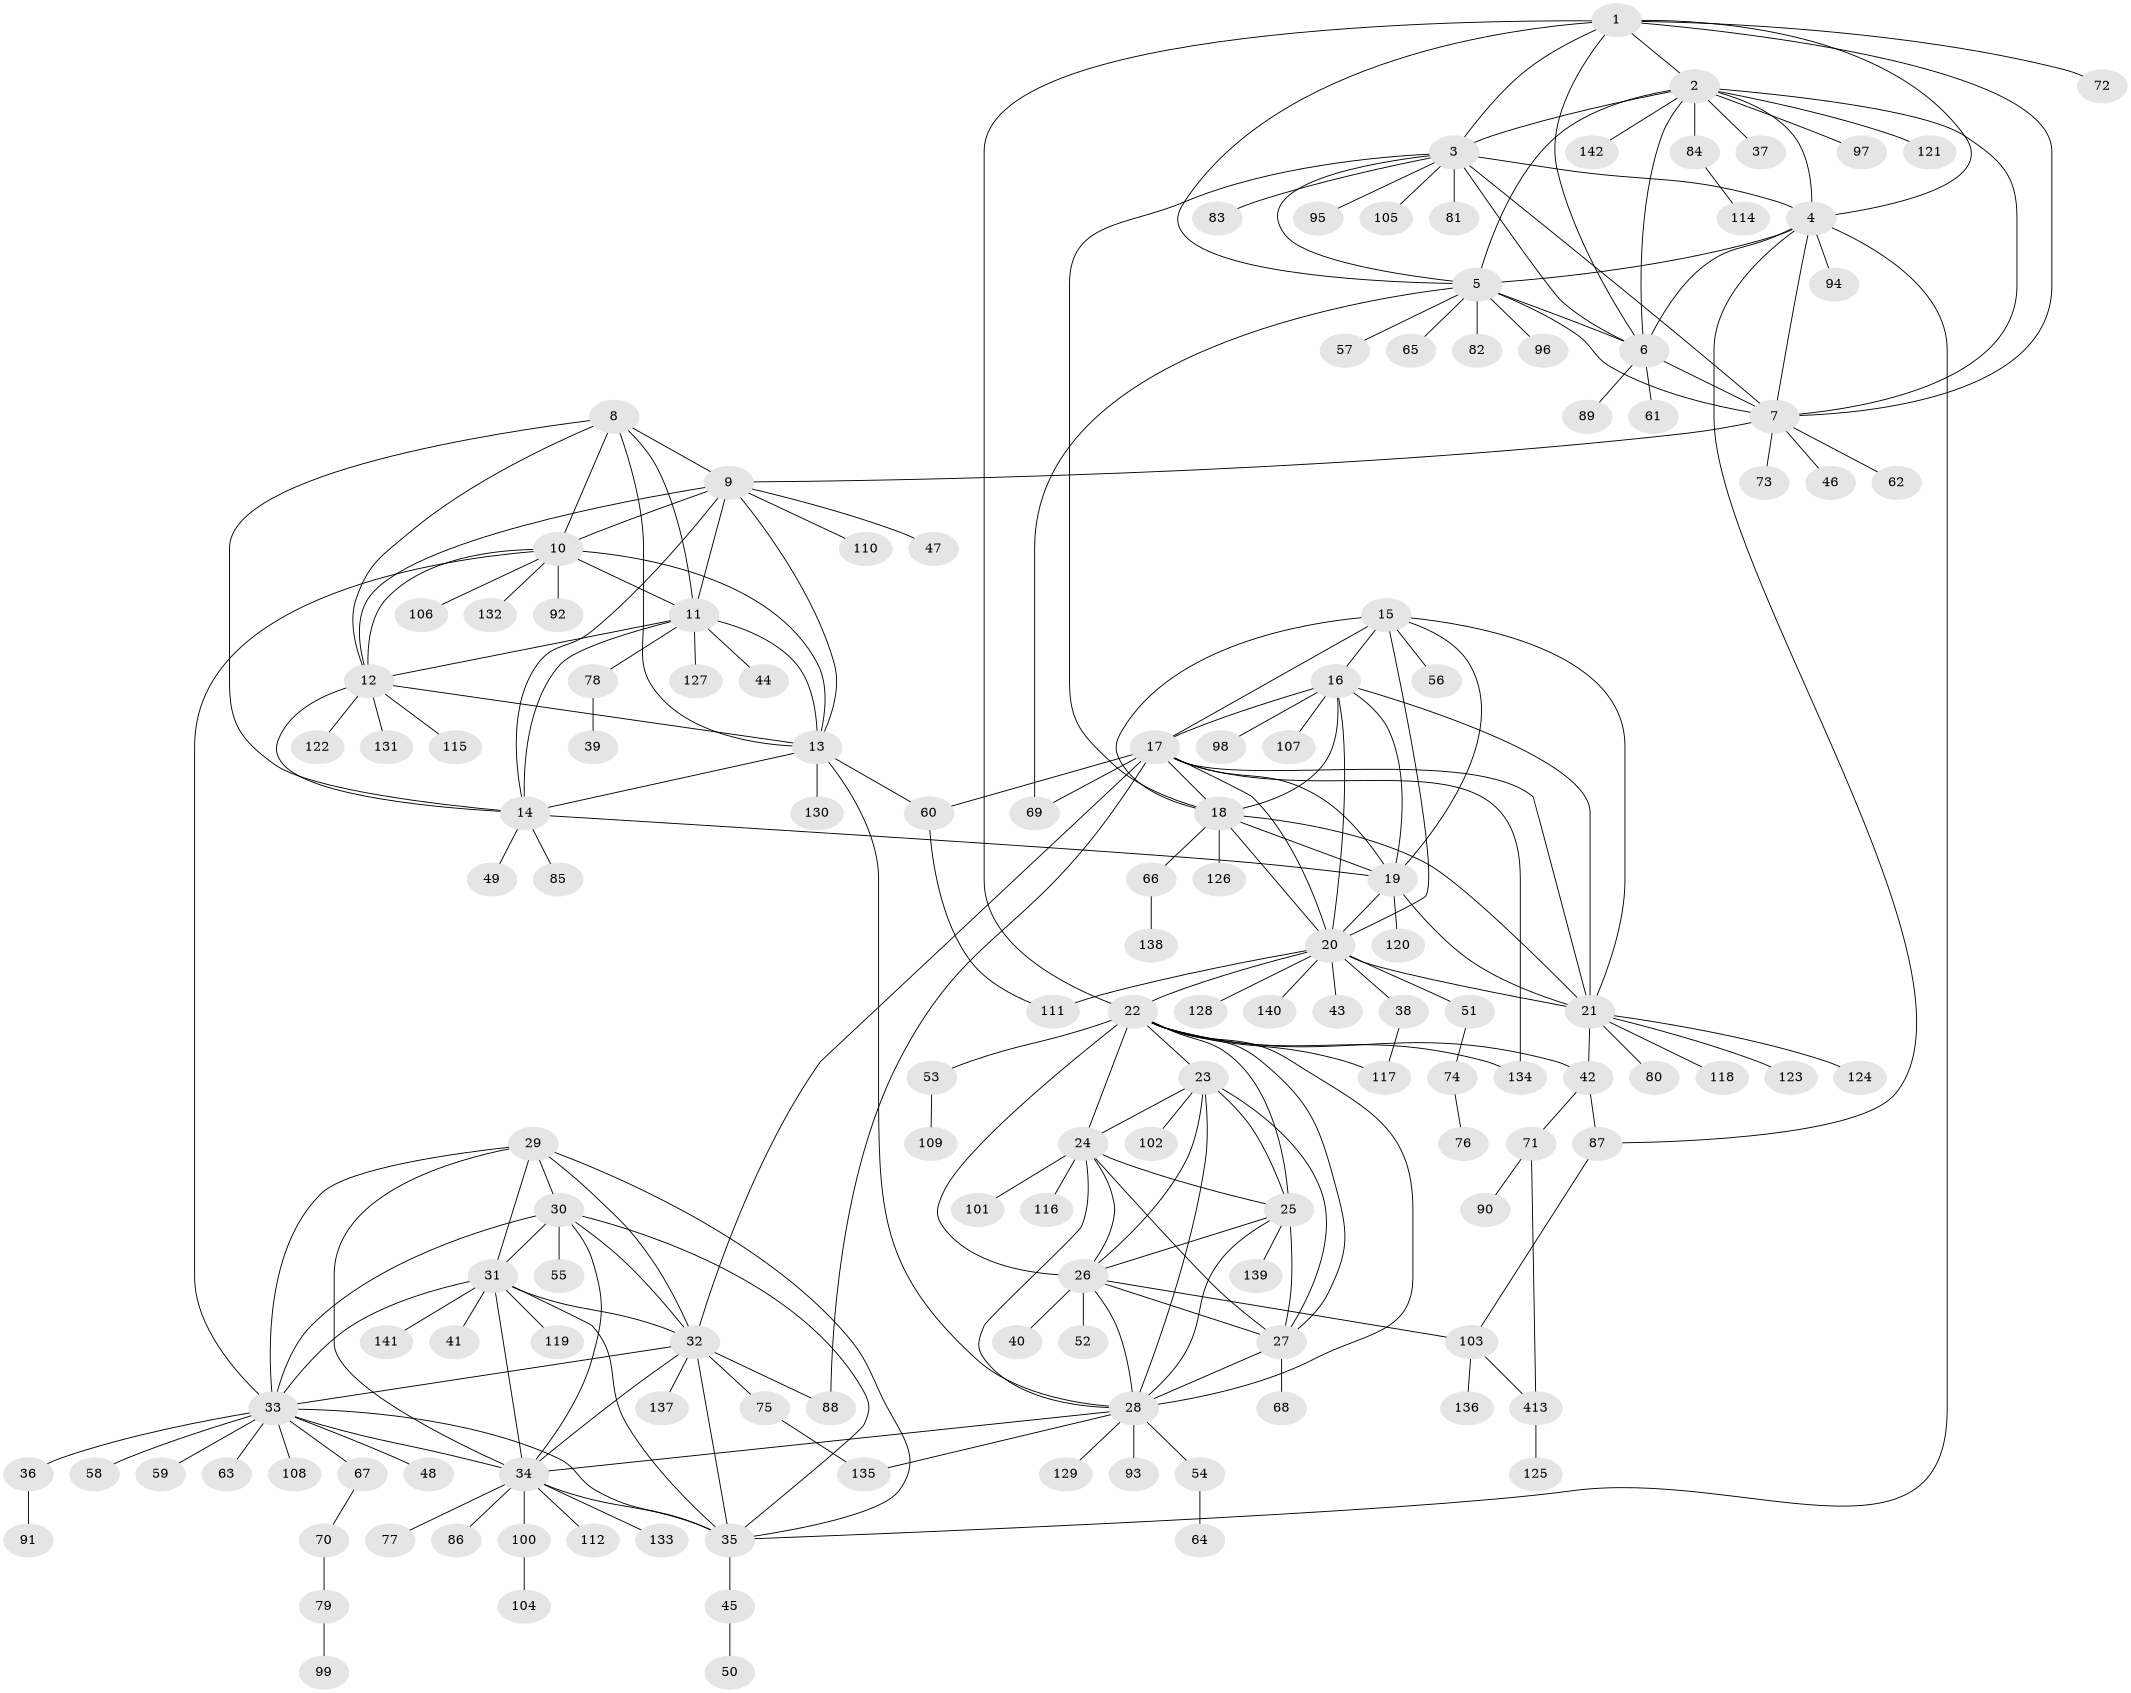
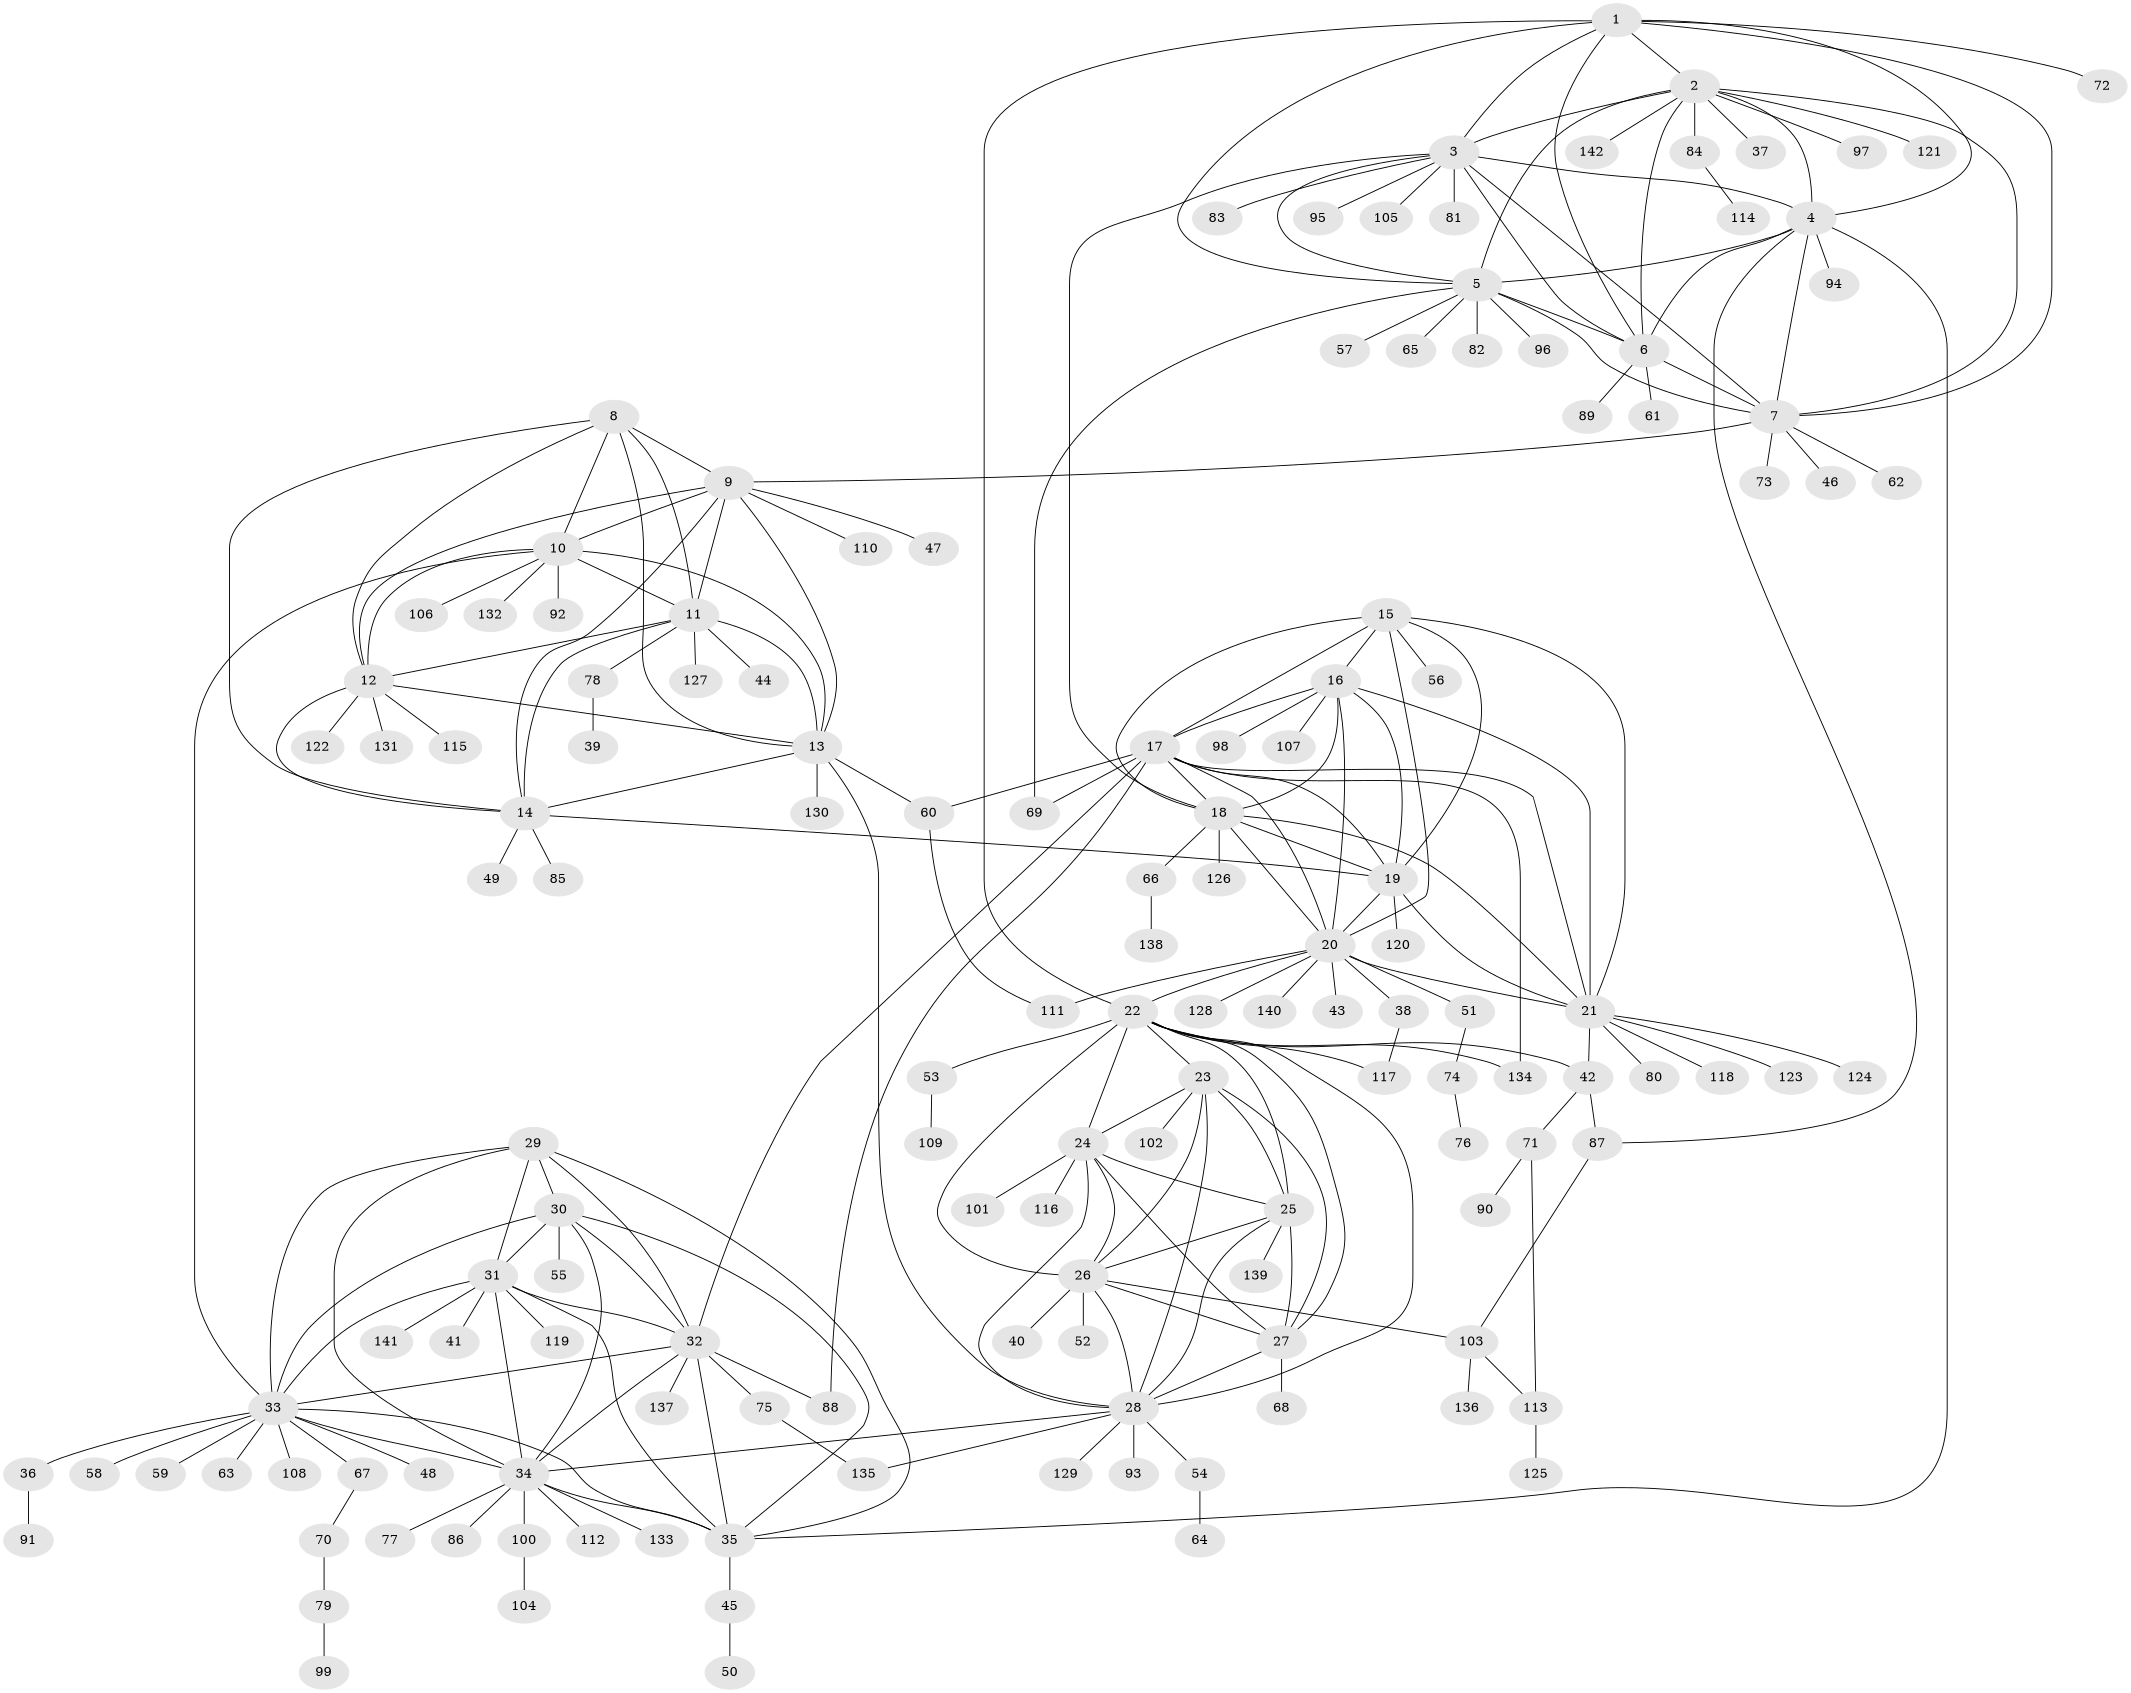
(1536, 1408) -> (1536, 1408)
